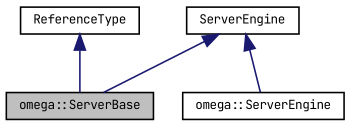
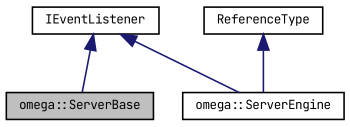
(243, 21) -> (96, 21)
(80, 71) -> (263, 71)
